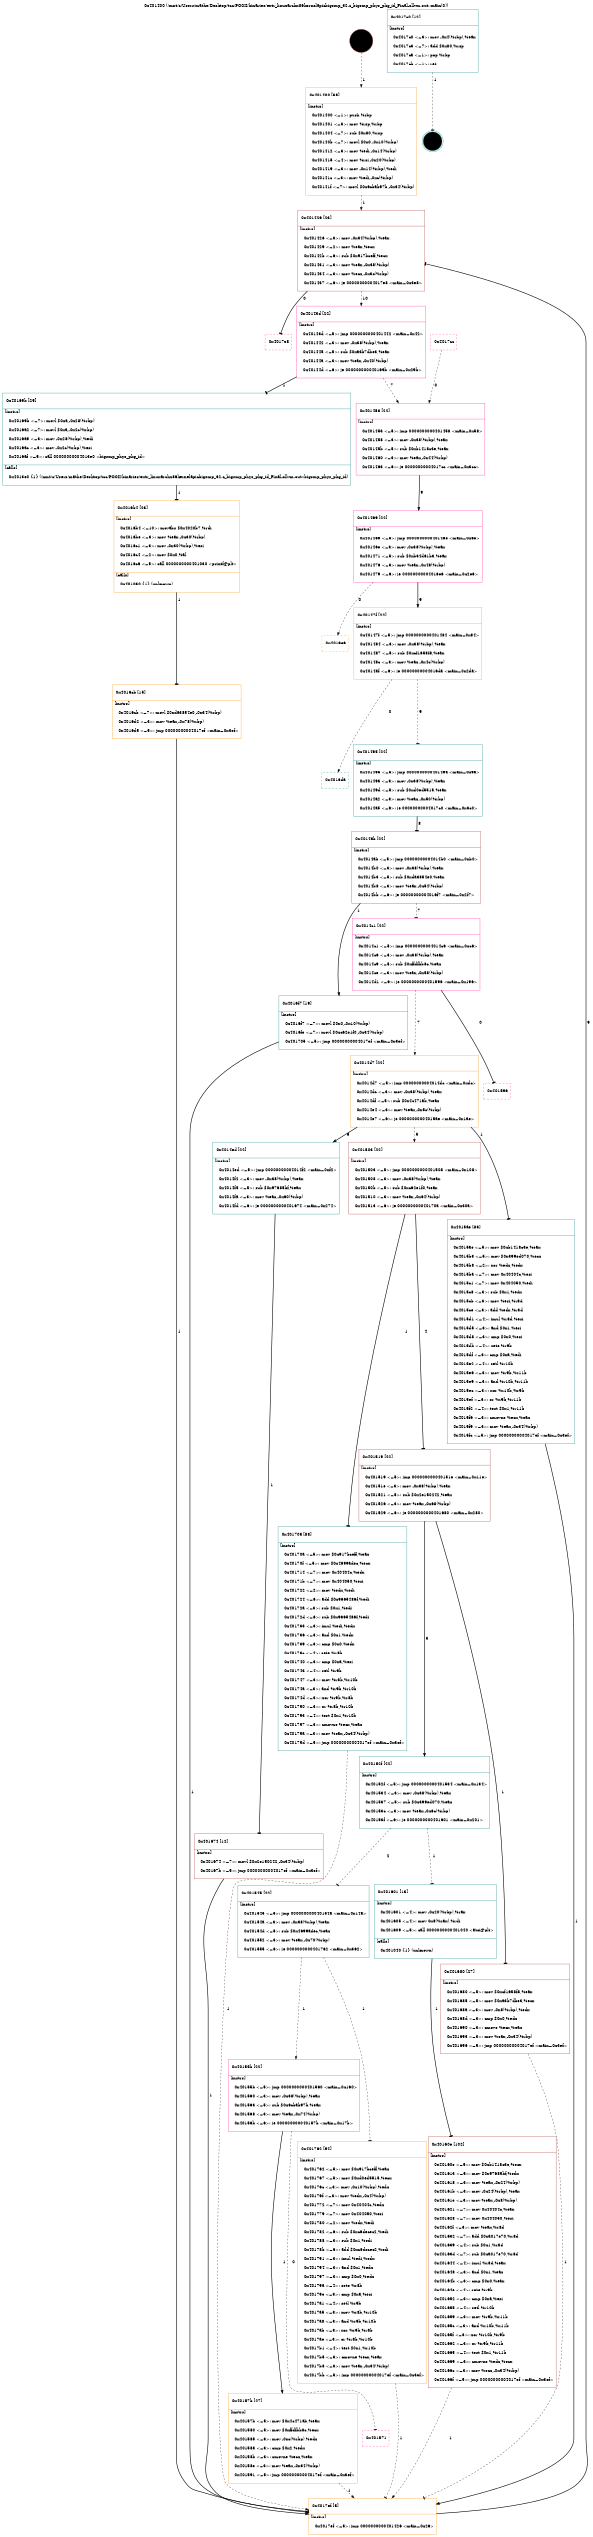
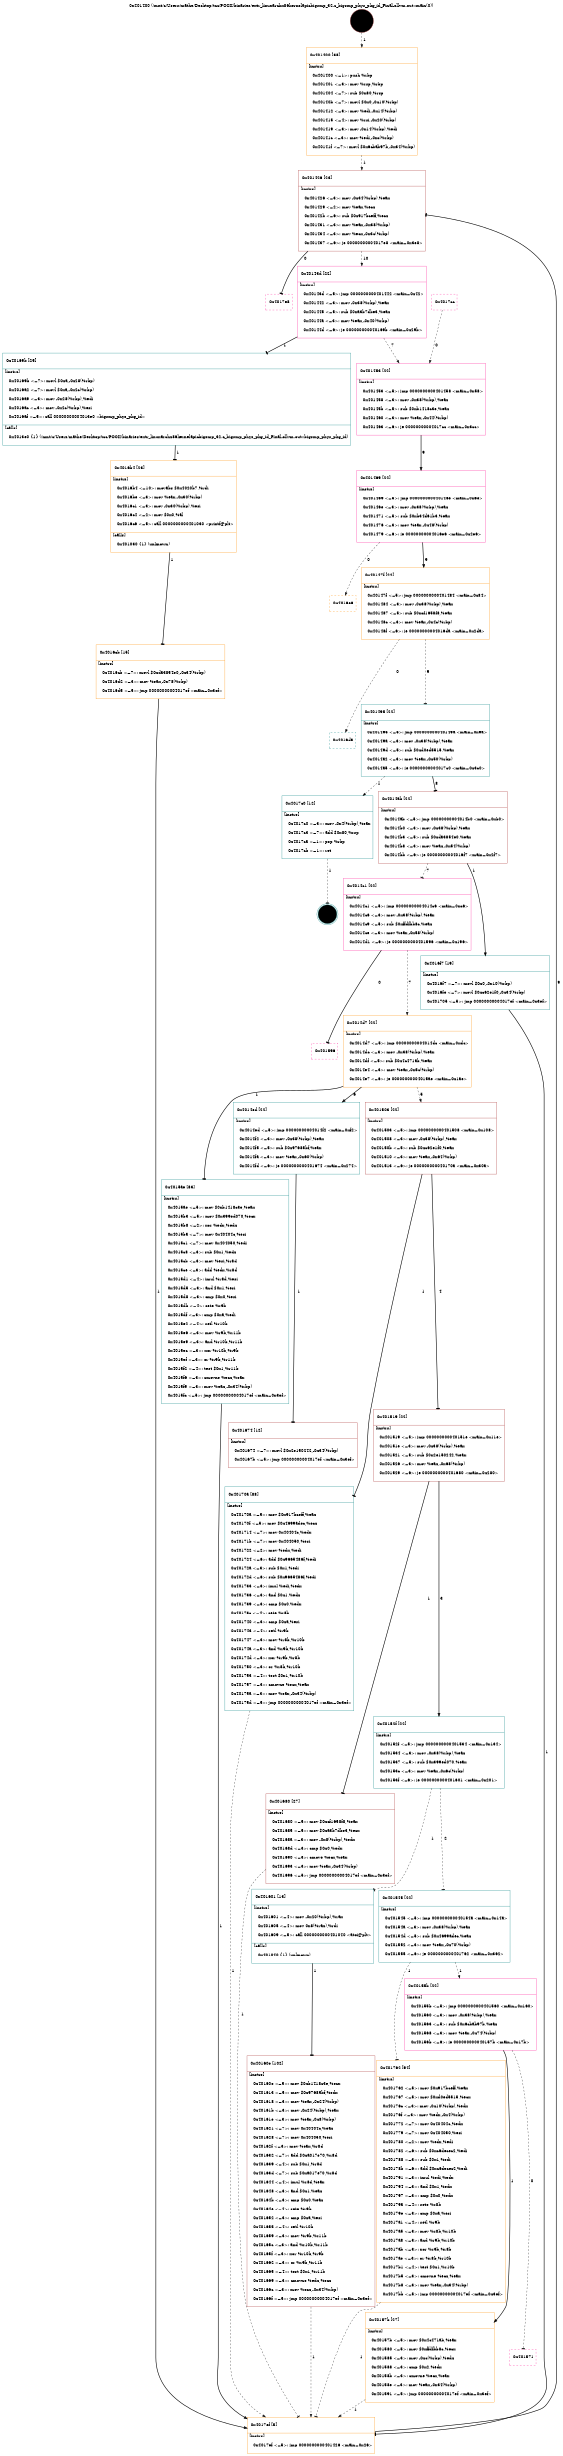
none -> (375, 785)
(208, 2232) -> none
